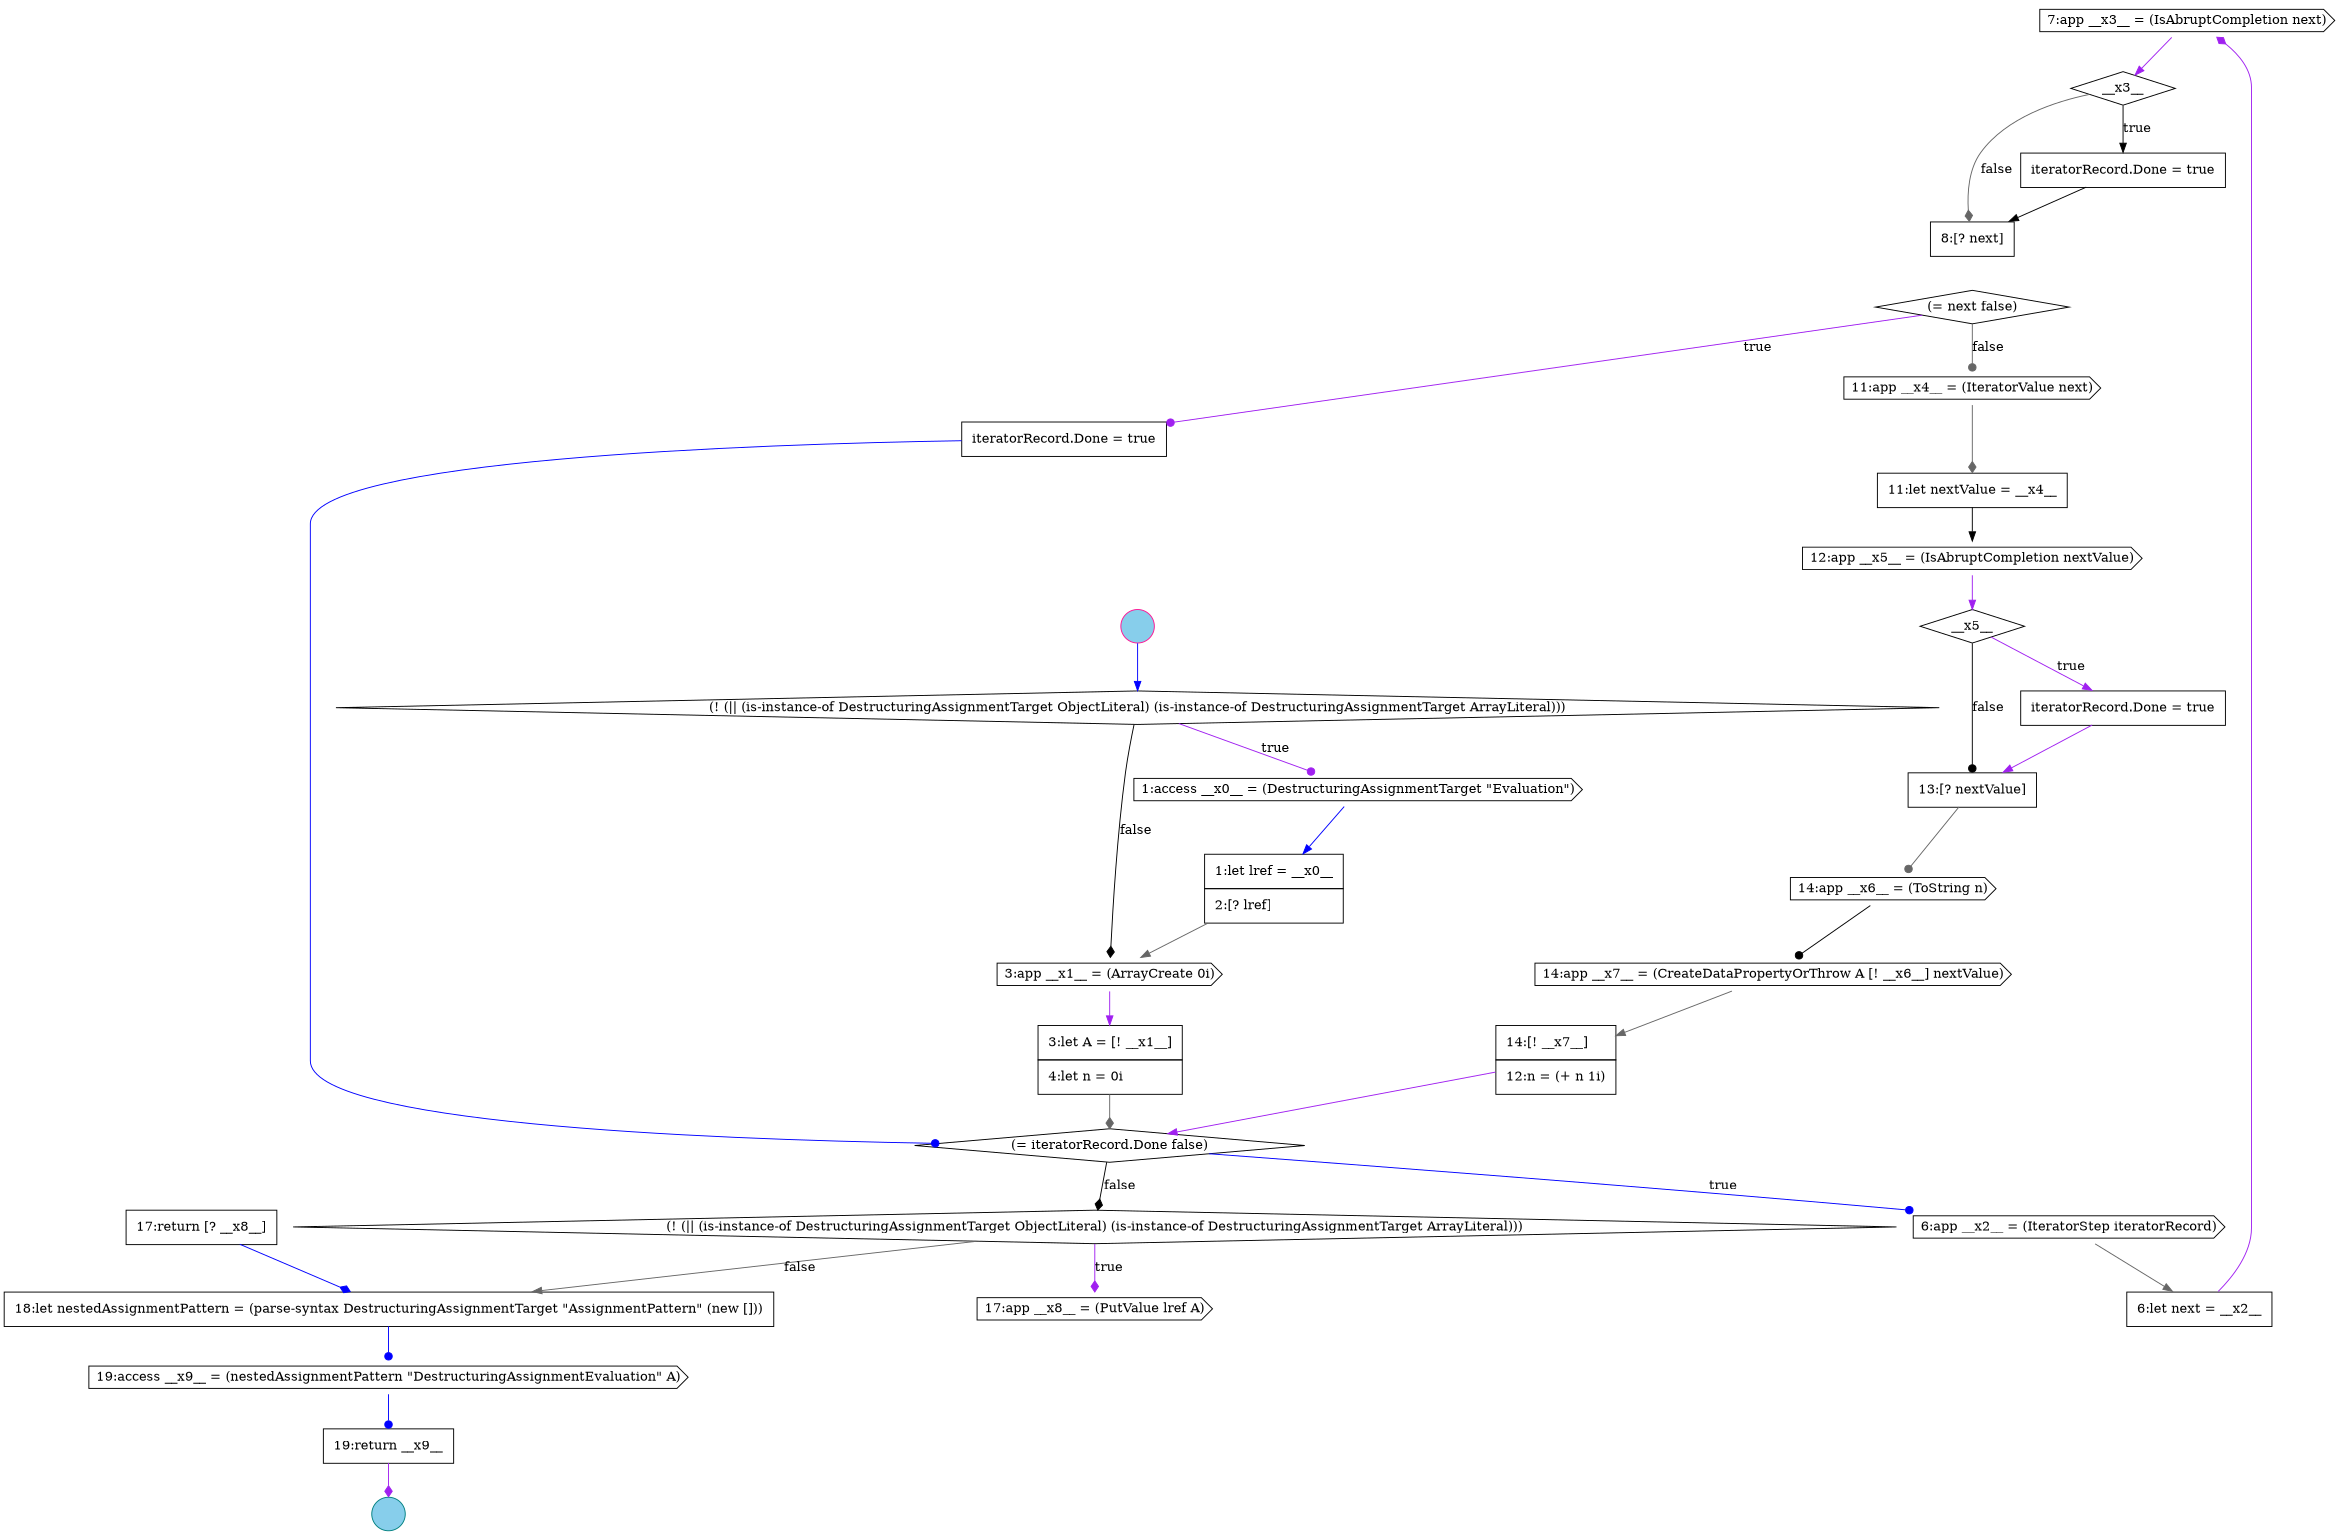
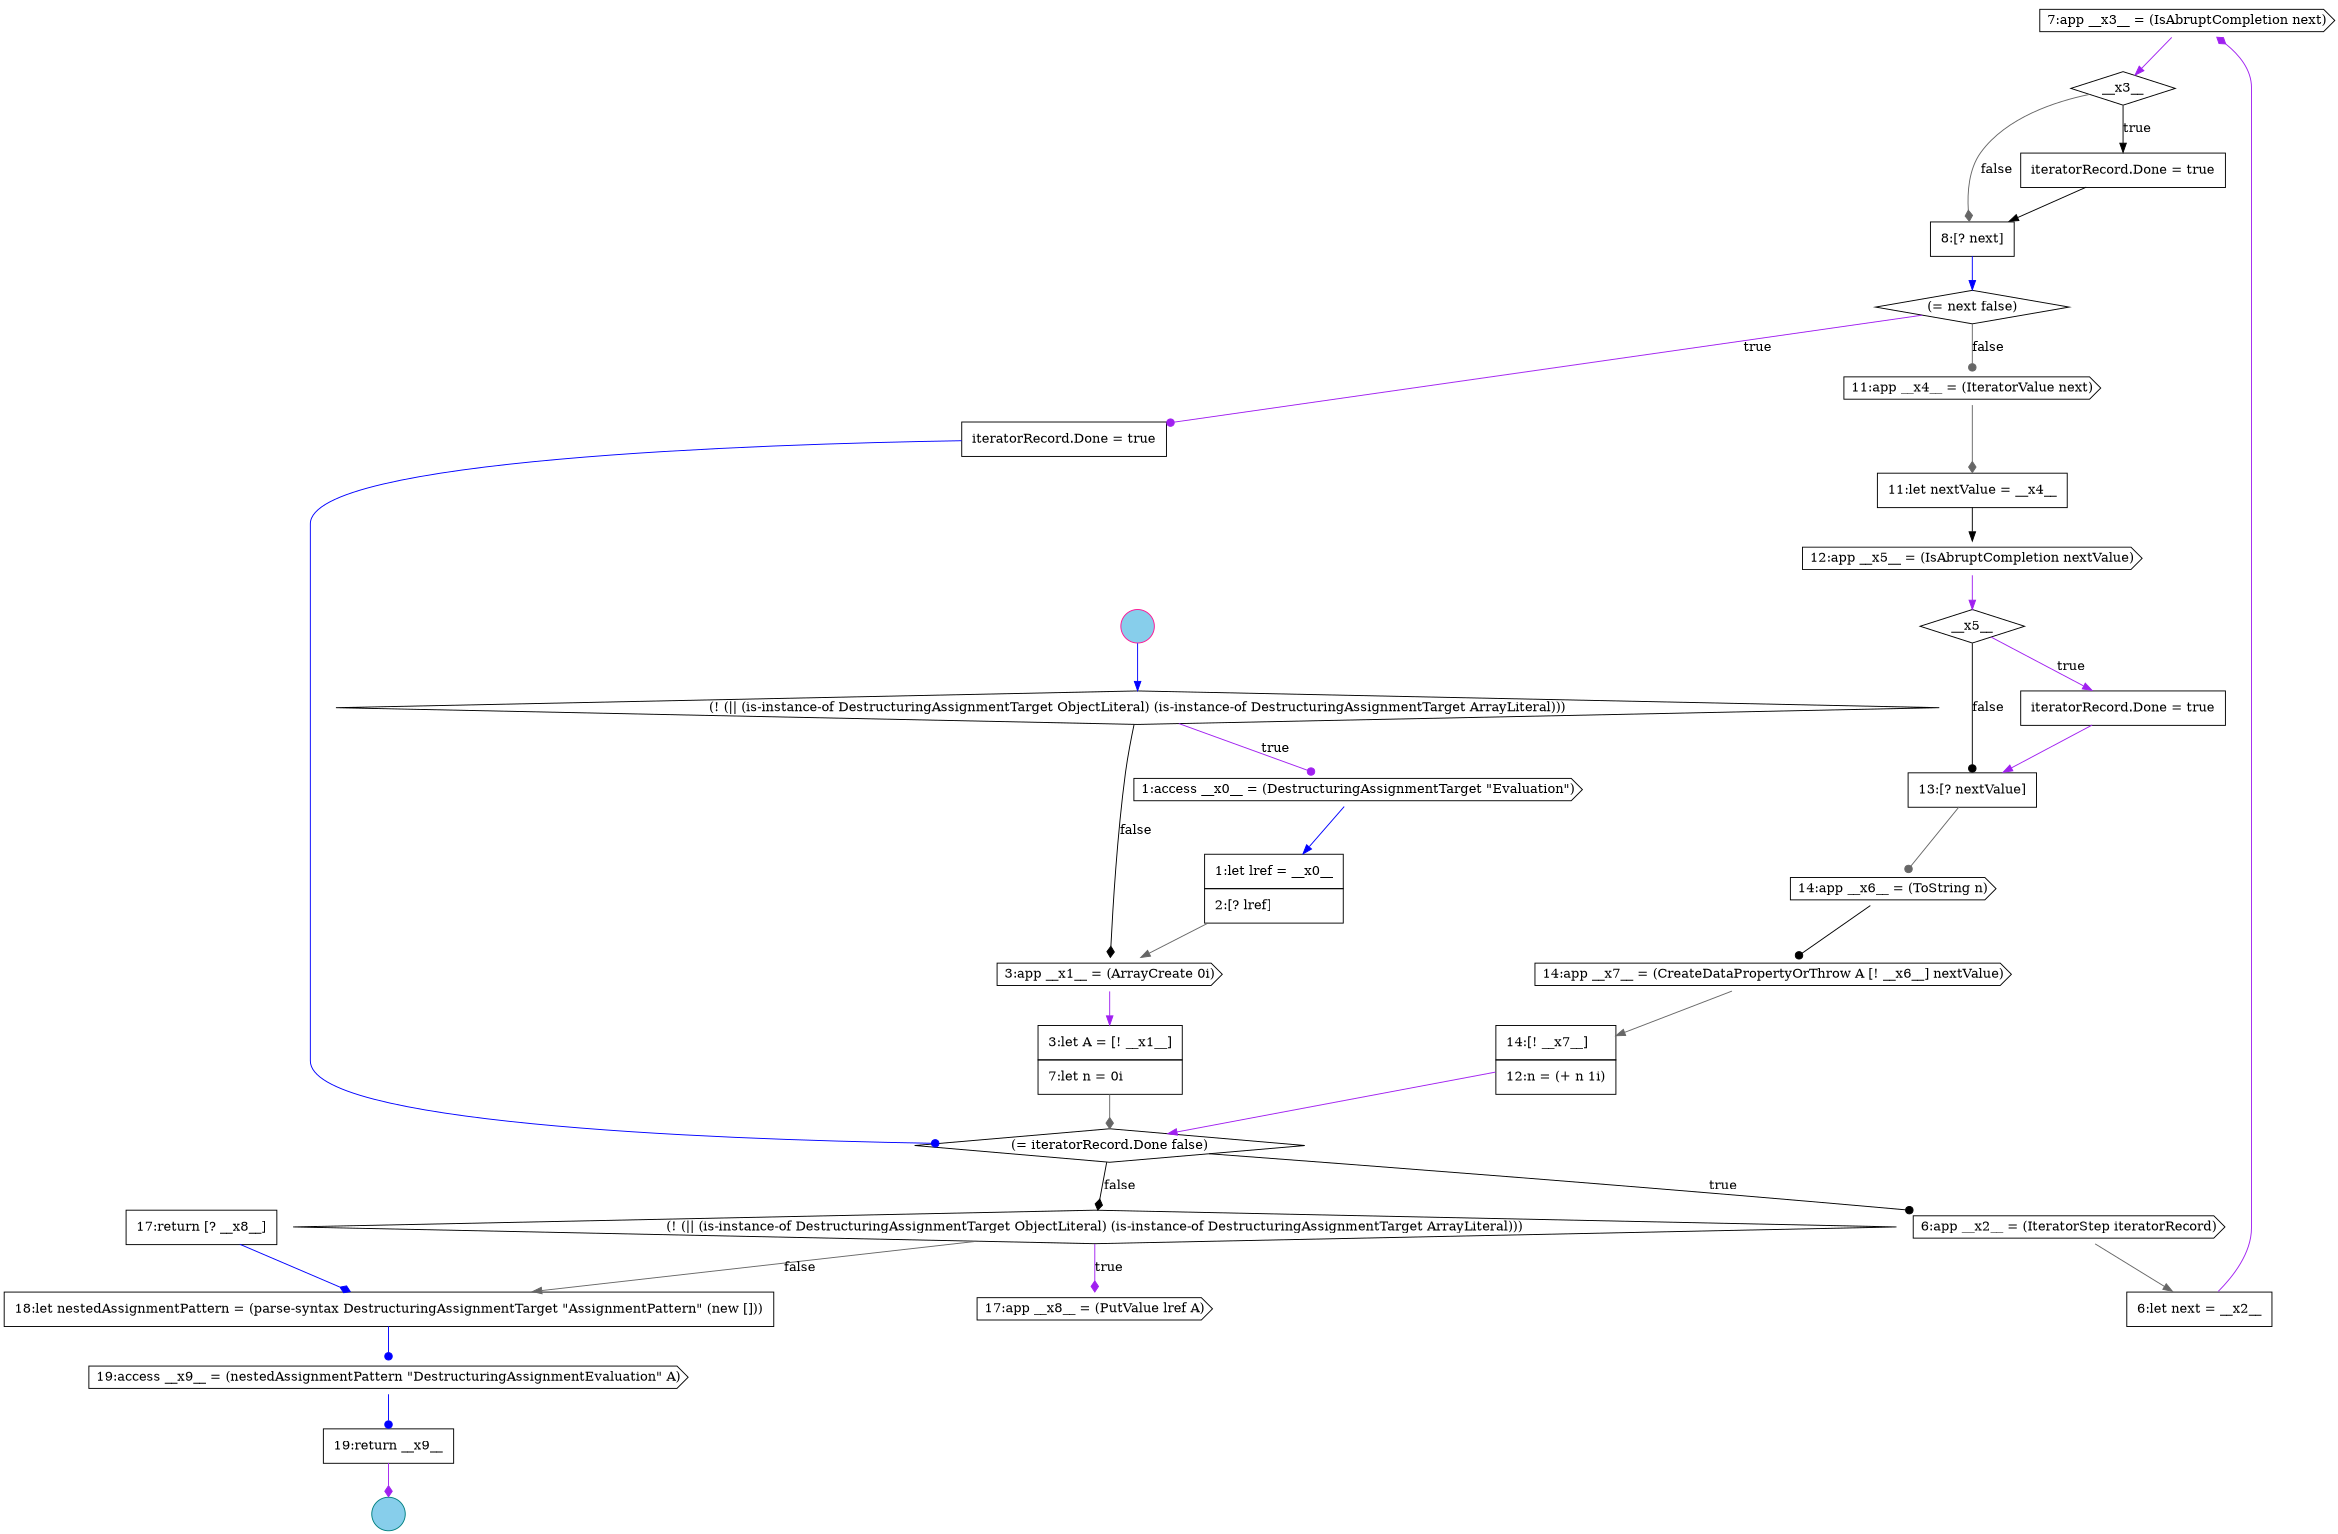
none -> (1972, 268)
(1086, 1077) -> (1086, 1077)
(1557, 1181) -> (1557, 1181)
